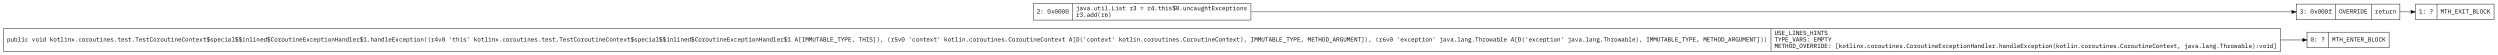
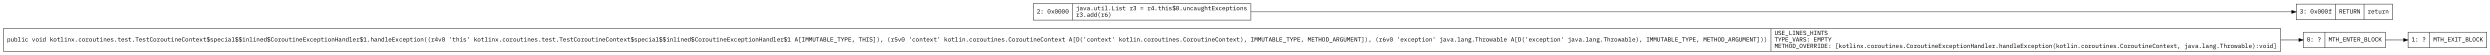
(2353, 12) -> (2350, 12)
(2405, 12) -> (2395, 40)
